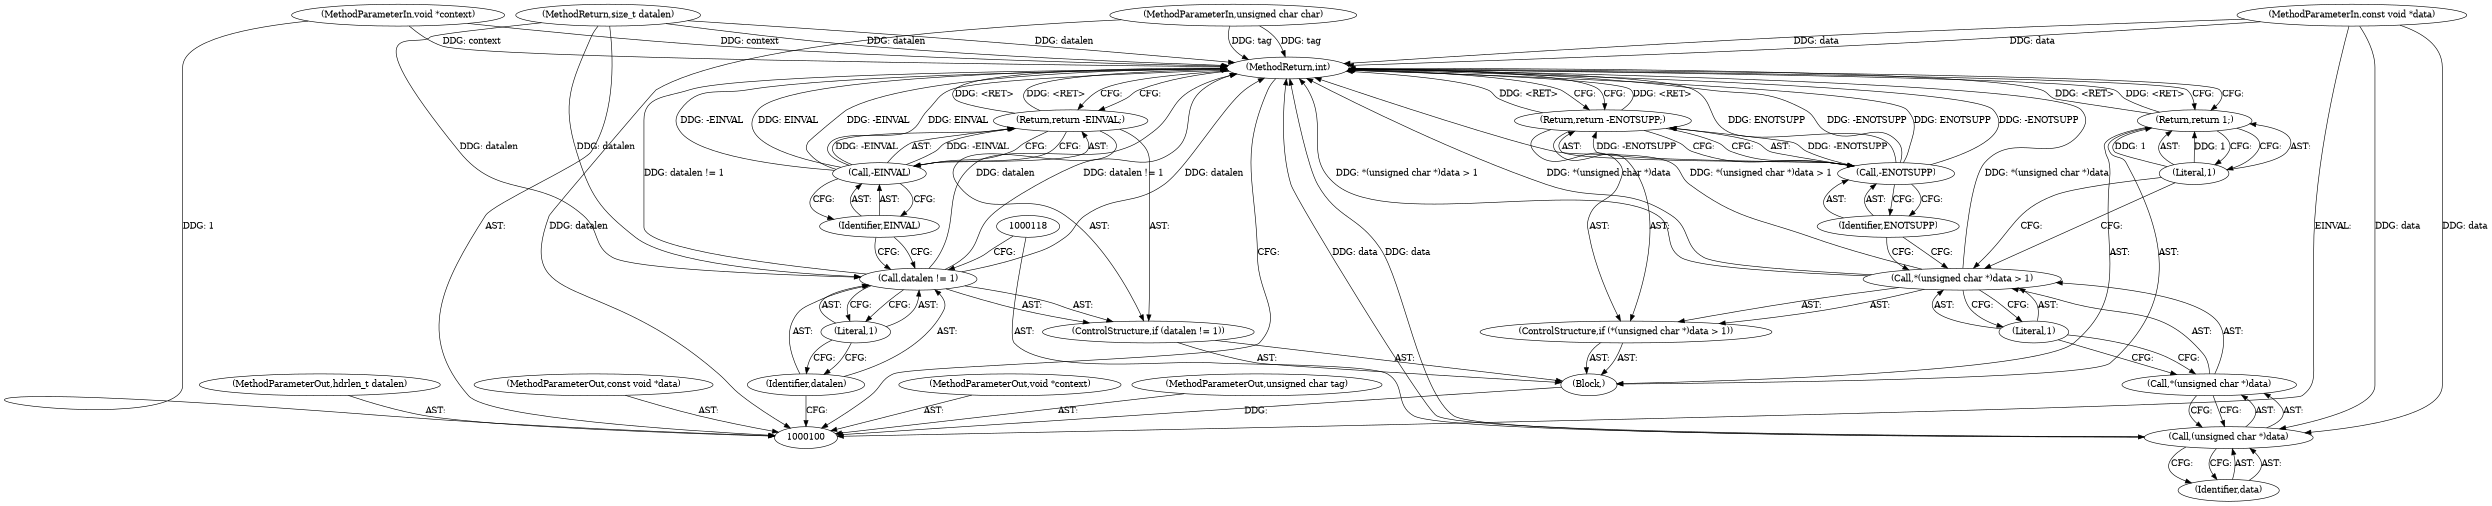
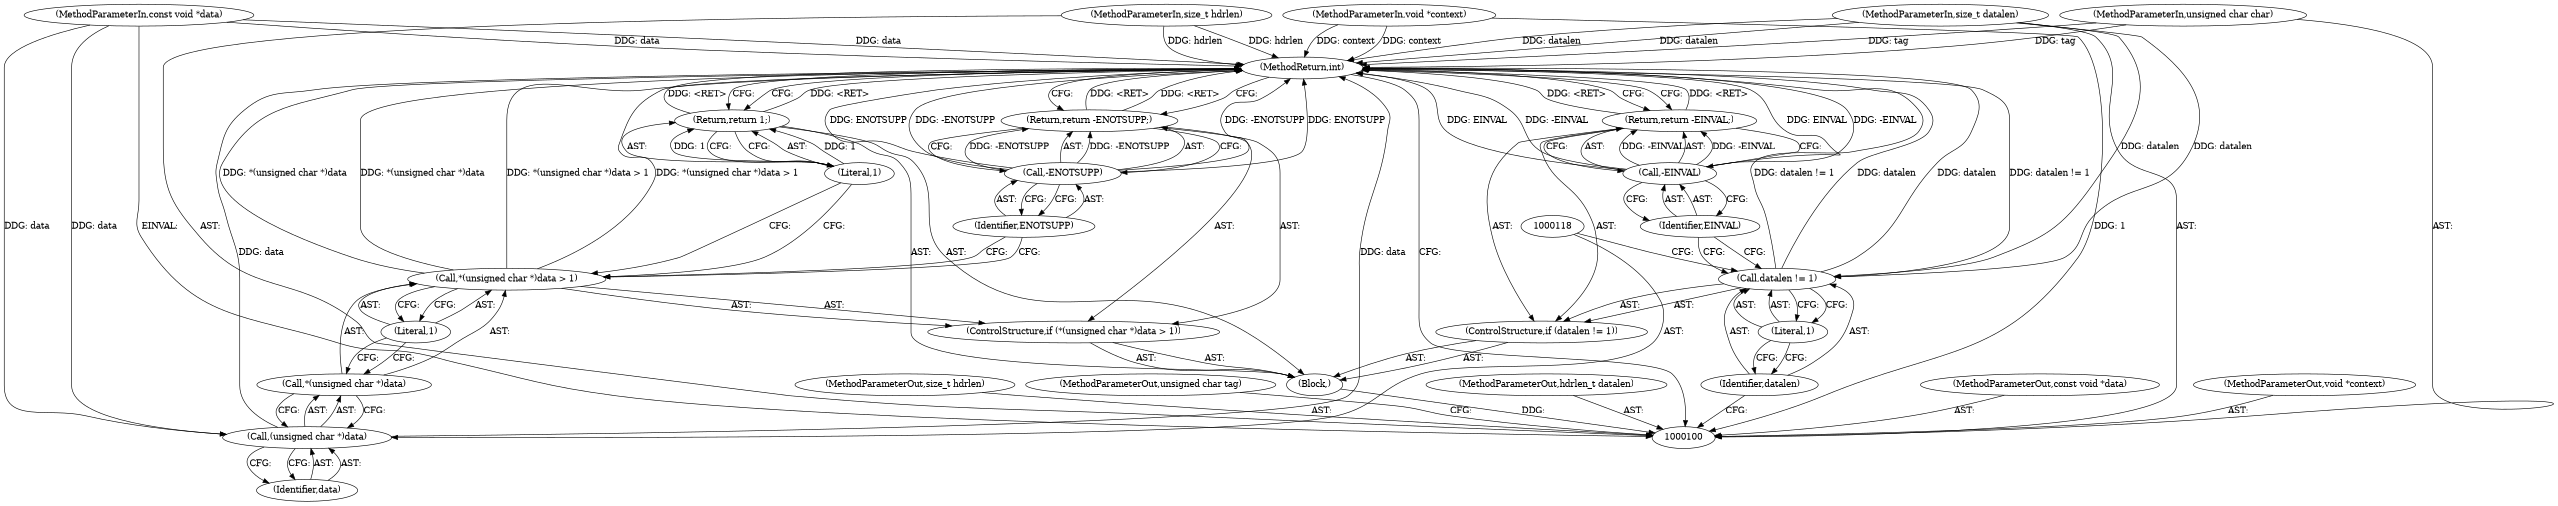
(608, 15) -> (1940, 15)
none -> (1167, 15)
(579, 226) -> (2444, 226)
none -> (905, 385)
(1069, 411) -> (1462, 411)
